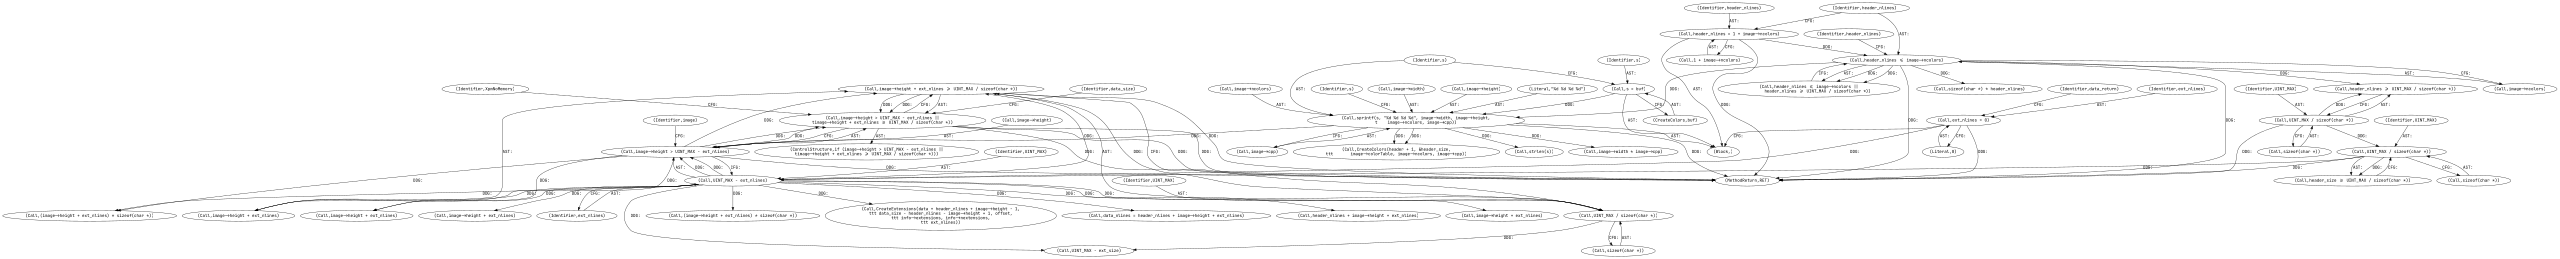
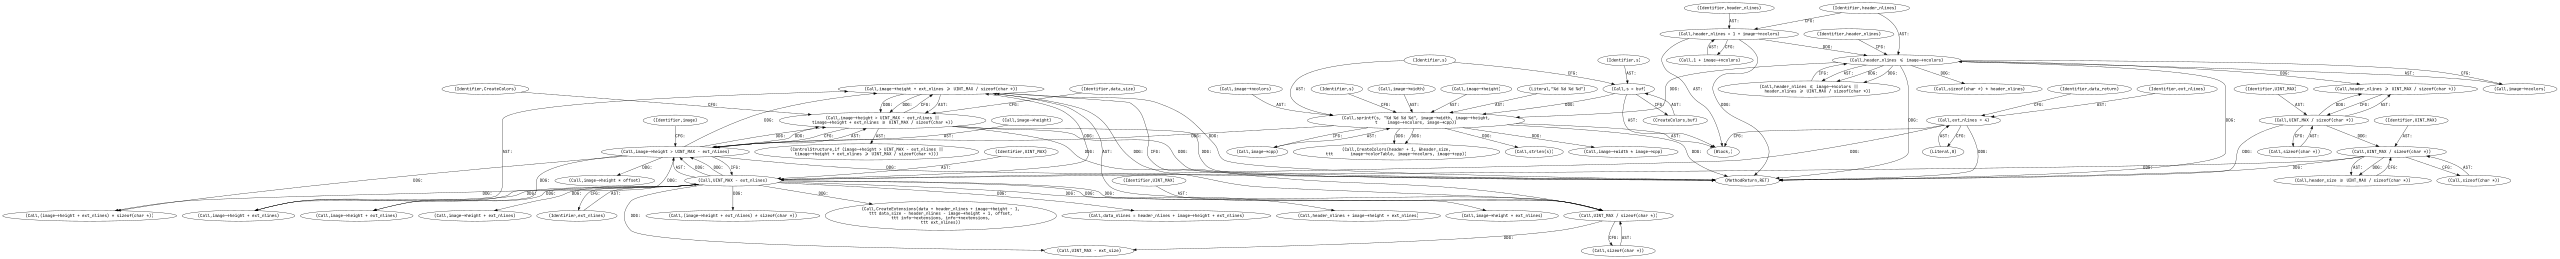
(485, 89) -> (485, 89)
(1964, 120) -> (1964, 120)
none -> (605, 181)
